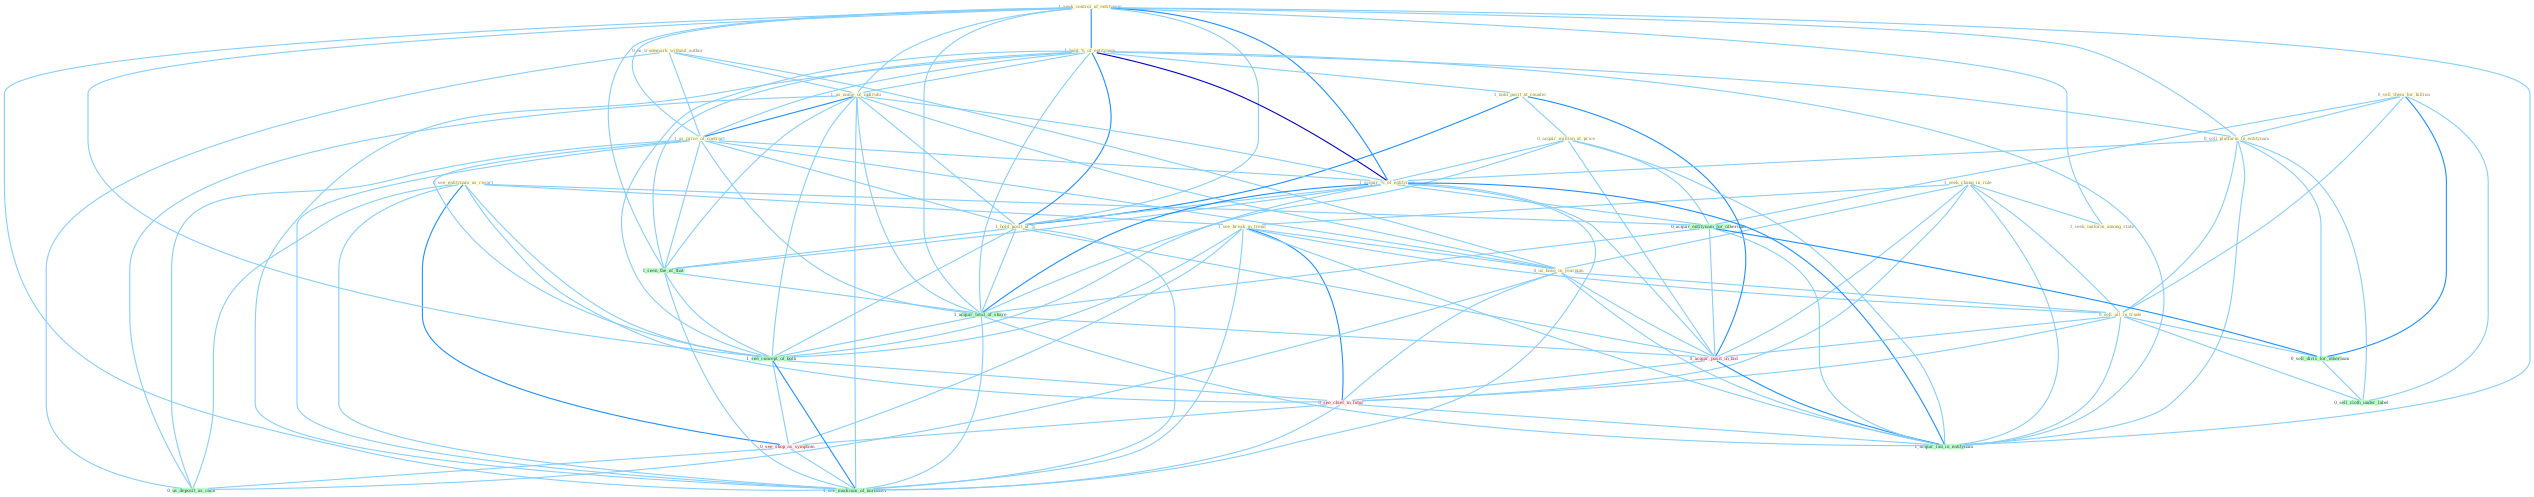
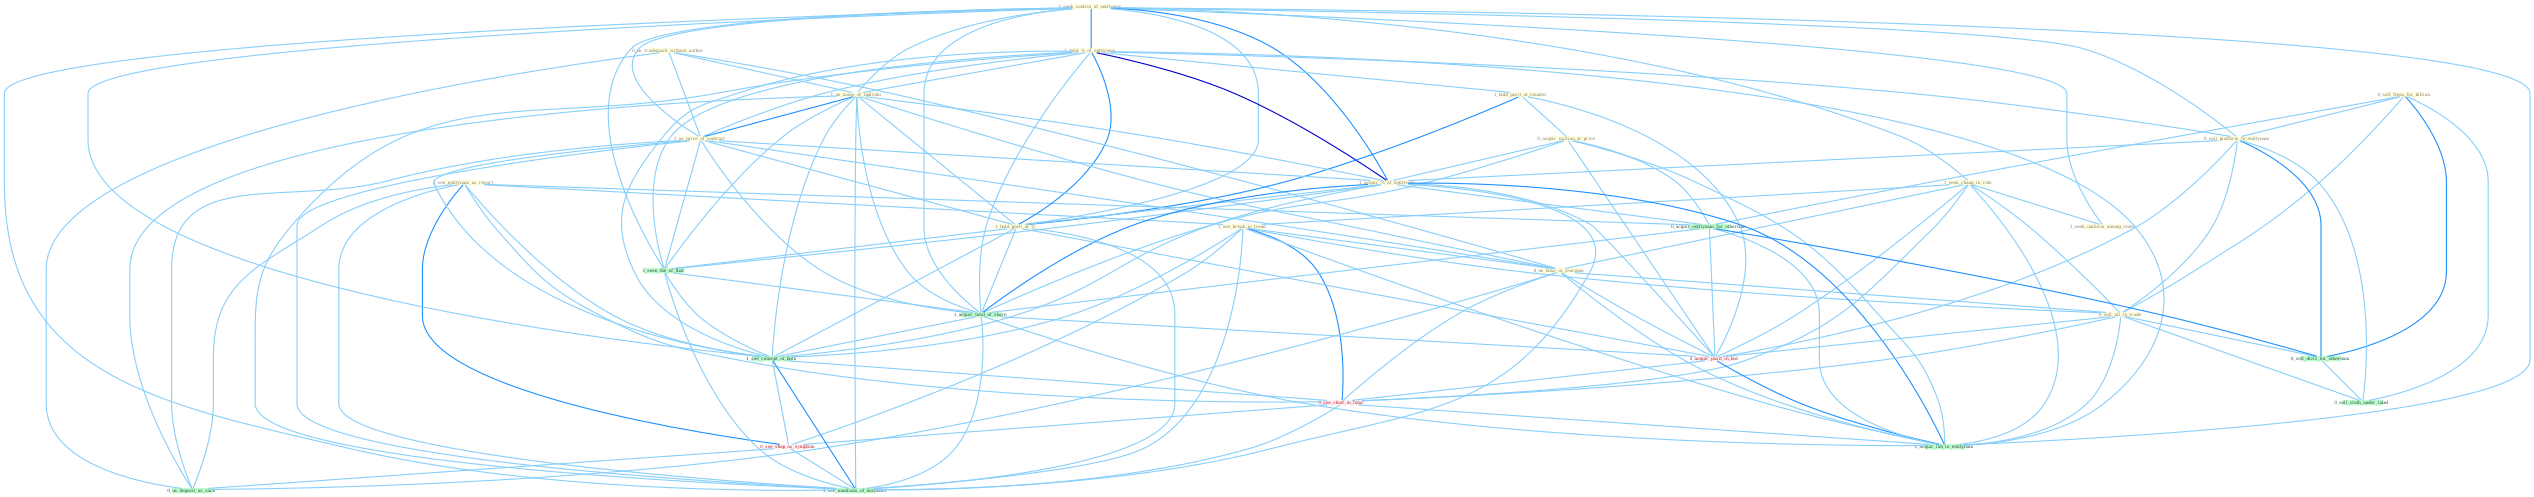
none -> (1551, 46)
(1705, 178) -> (1705, 178)
(2321, 229) -> (2321, 229)
(2196, 378) -> (1997, 288)
